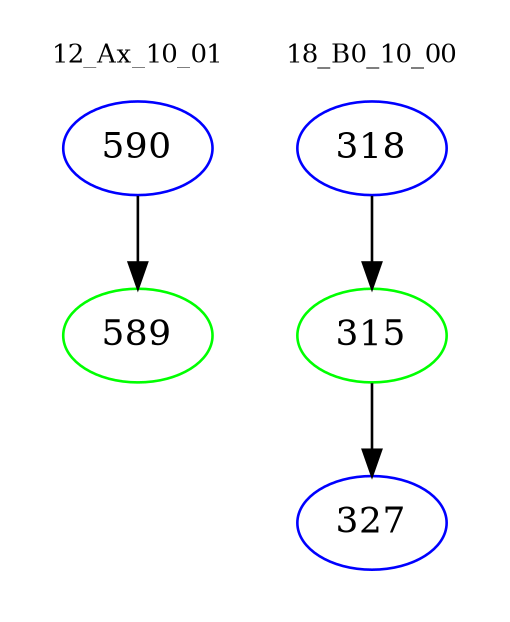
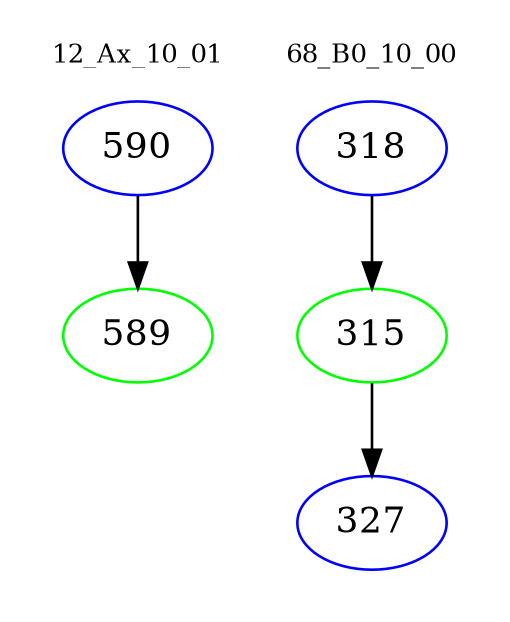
(372, 56) -> (372, 56)
